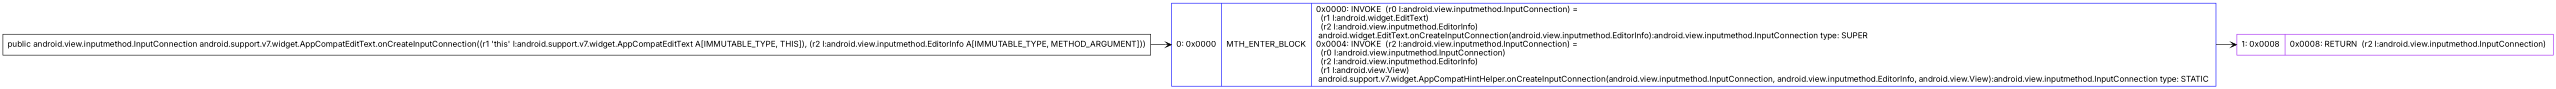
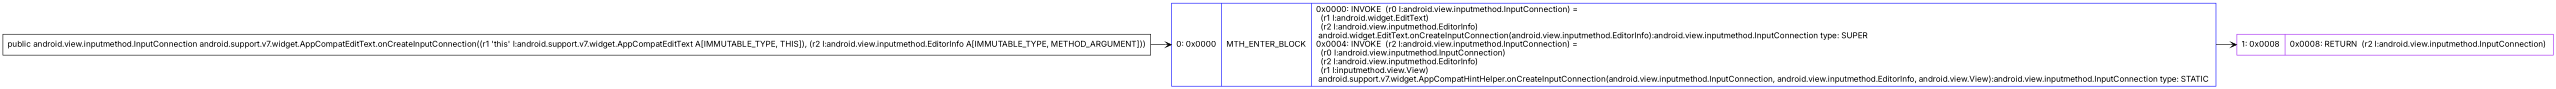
(1363, 71) -> (1372, 71)
